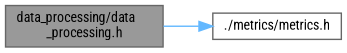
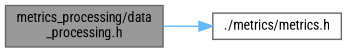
(84, 26) -> (84, 26)
